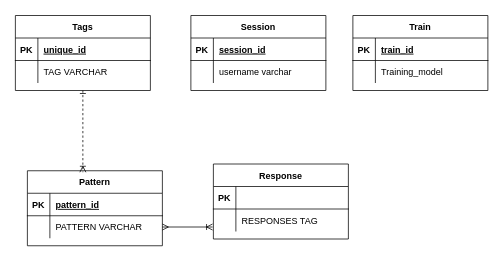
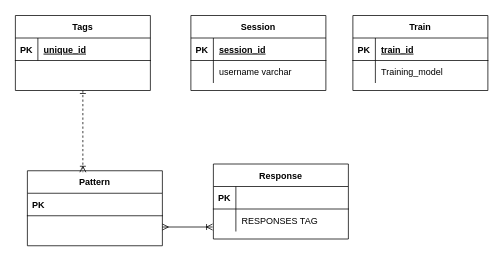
(94, 72) -> none
(106, 204) -> none
(106, 227) -> none
